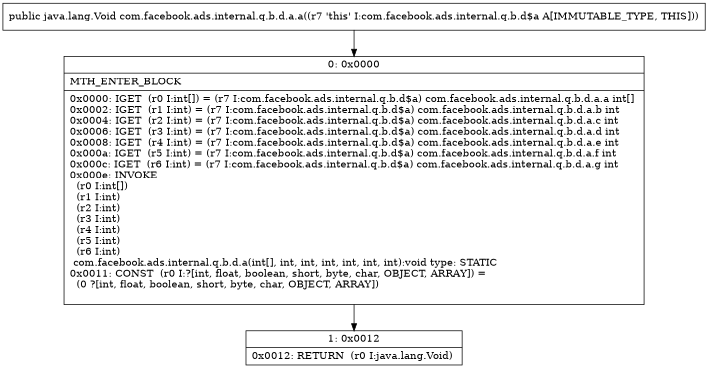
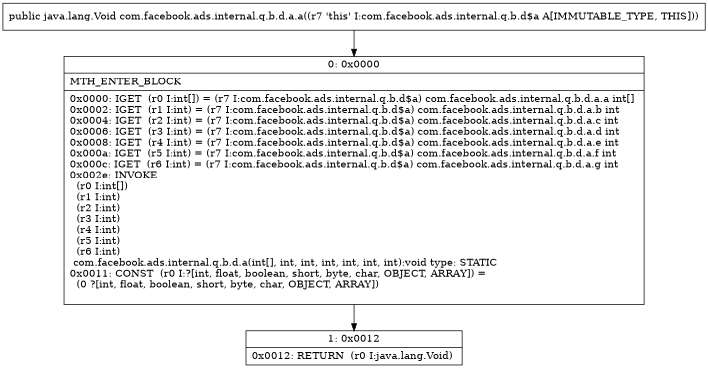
(117, 175) -> (117, 175)
